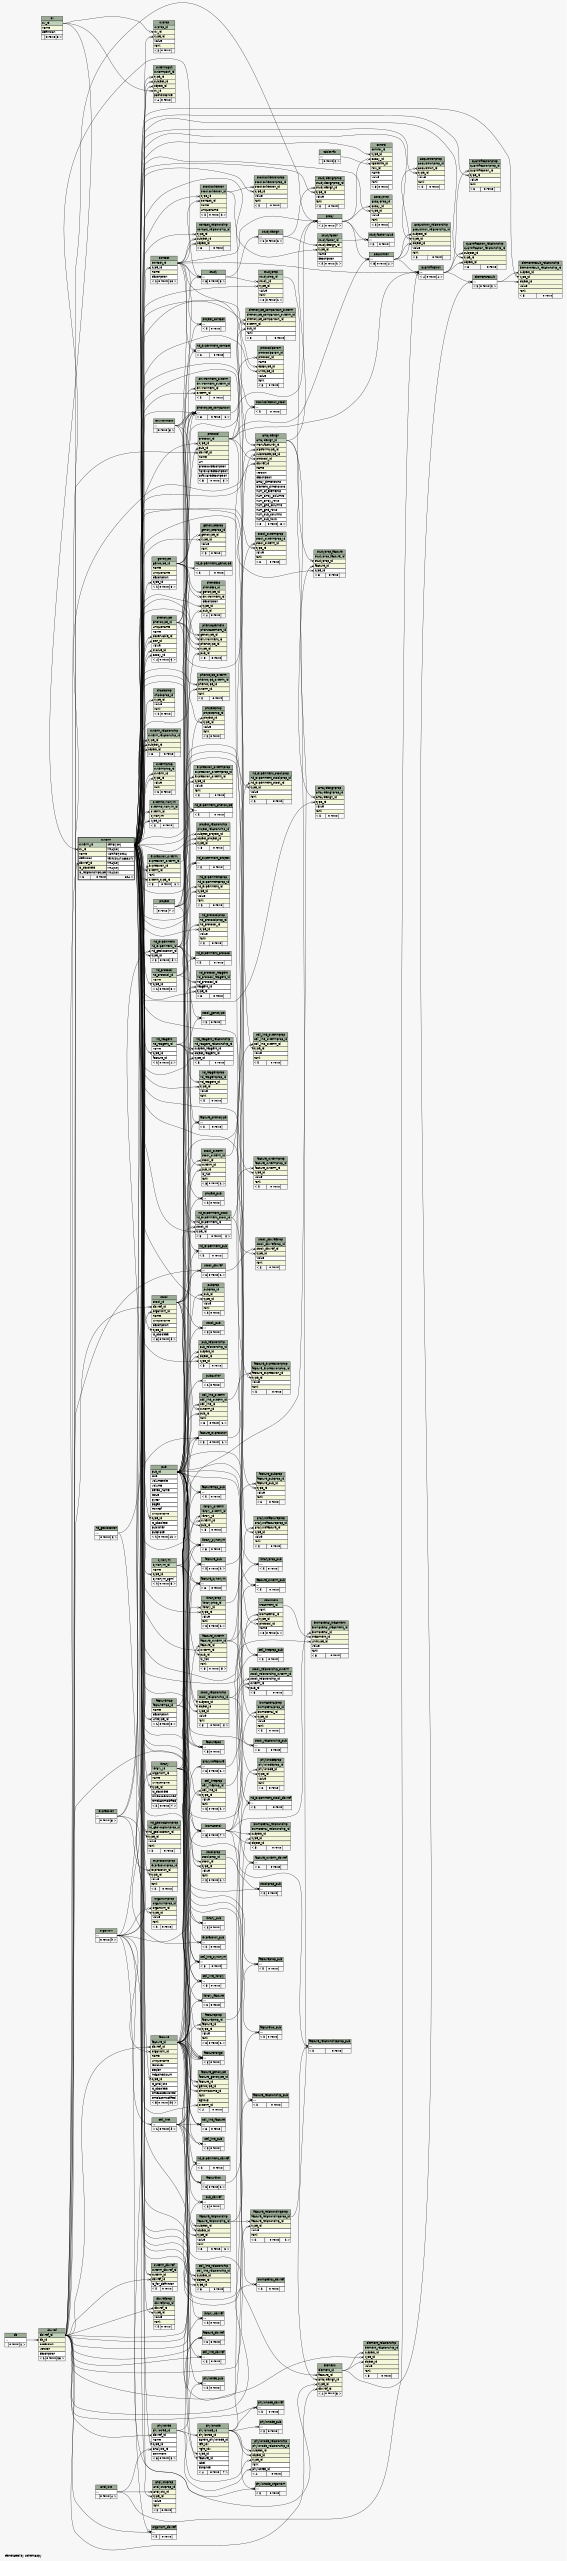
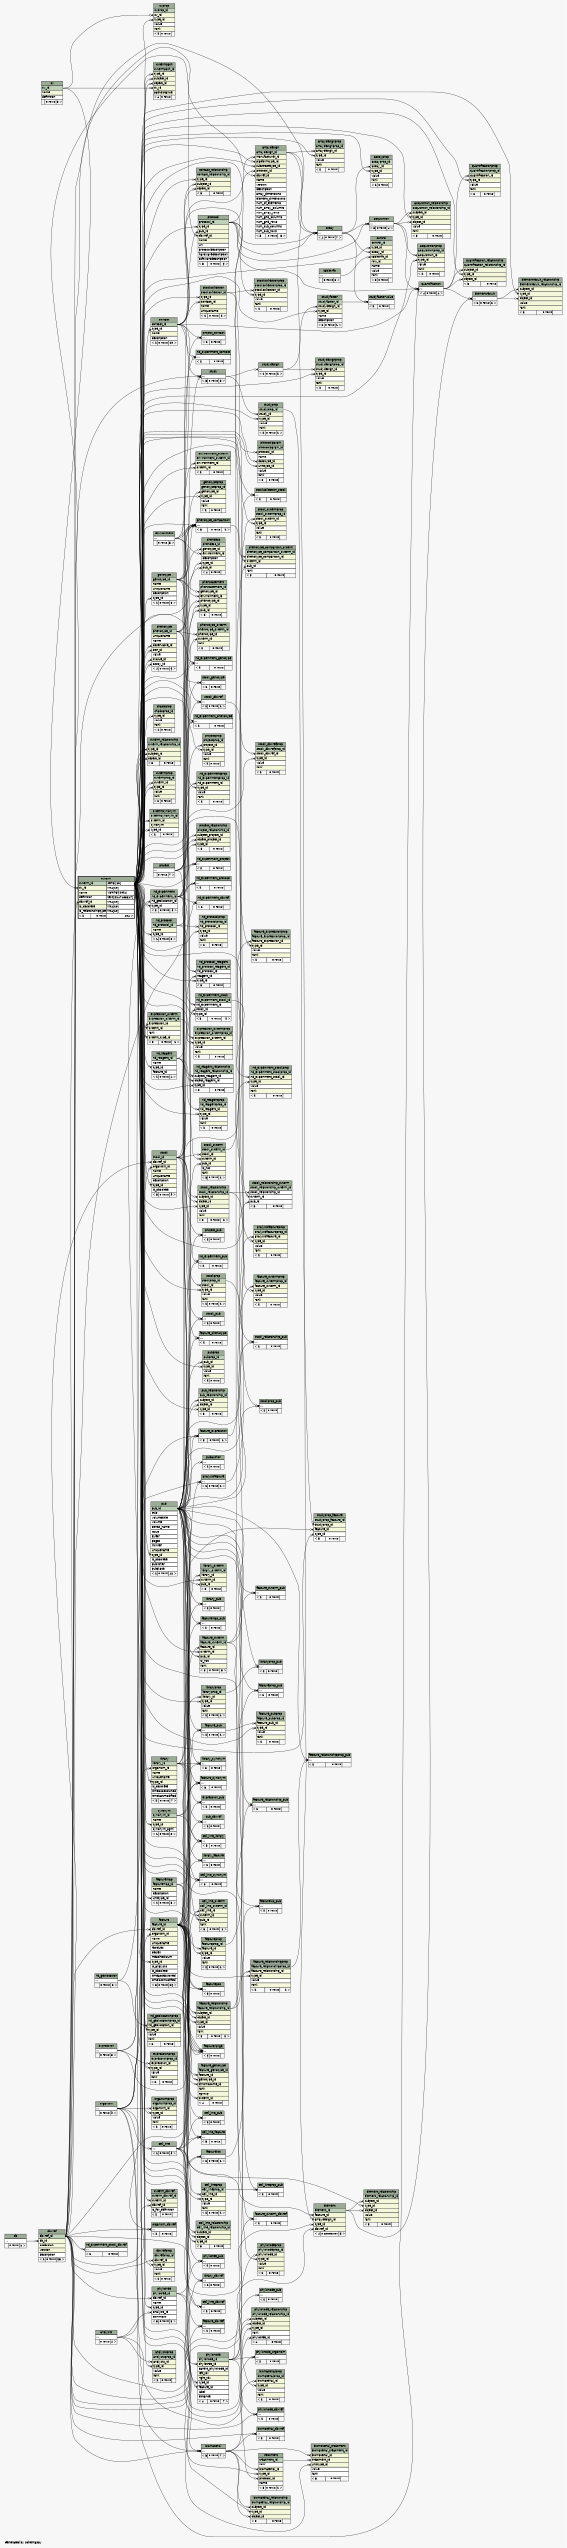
none -> (186, 782)
(271, 1049) -> none
(240, 1509) -> none
none -> (137, 2101)
(330, 2394) -> (330, 2234)
